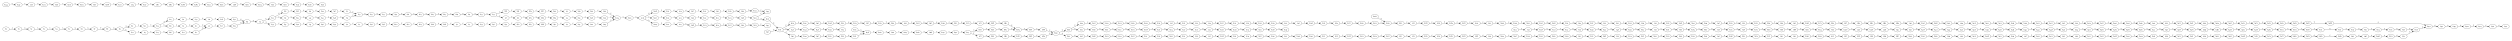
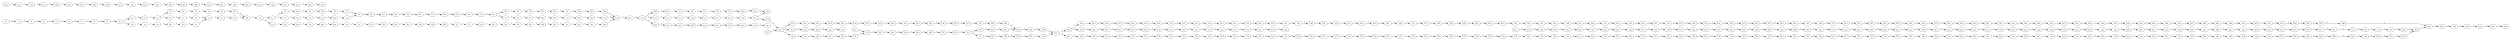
(1381, 23) -> (1380, 23)
